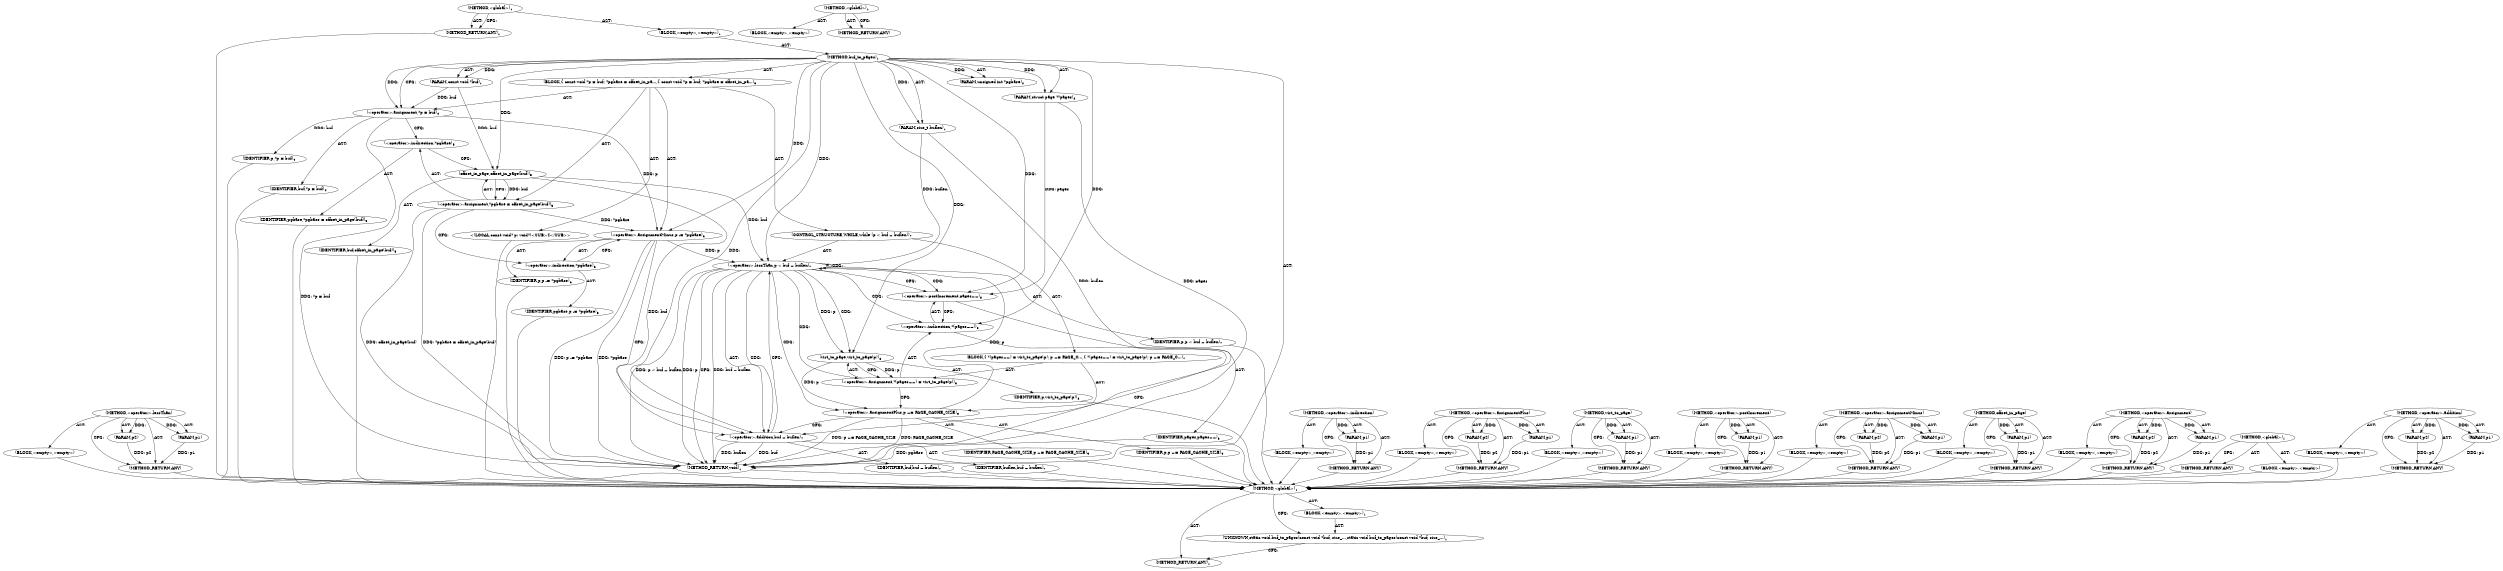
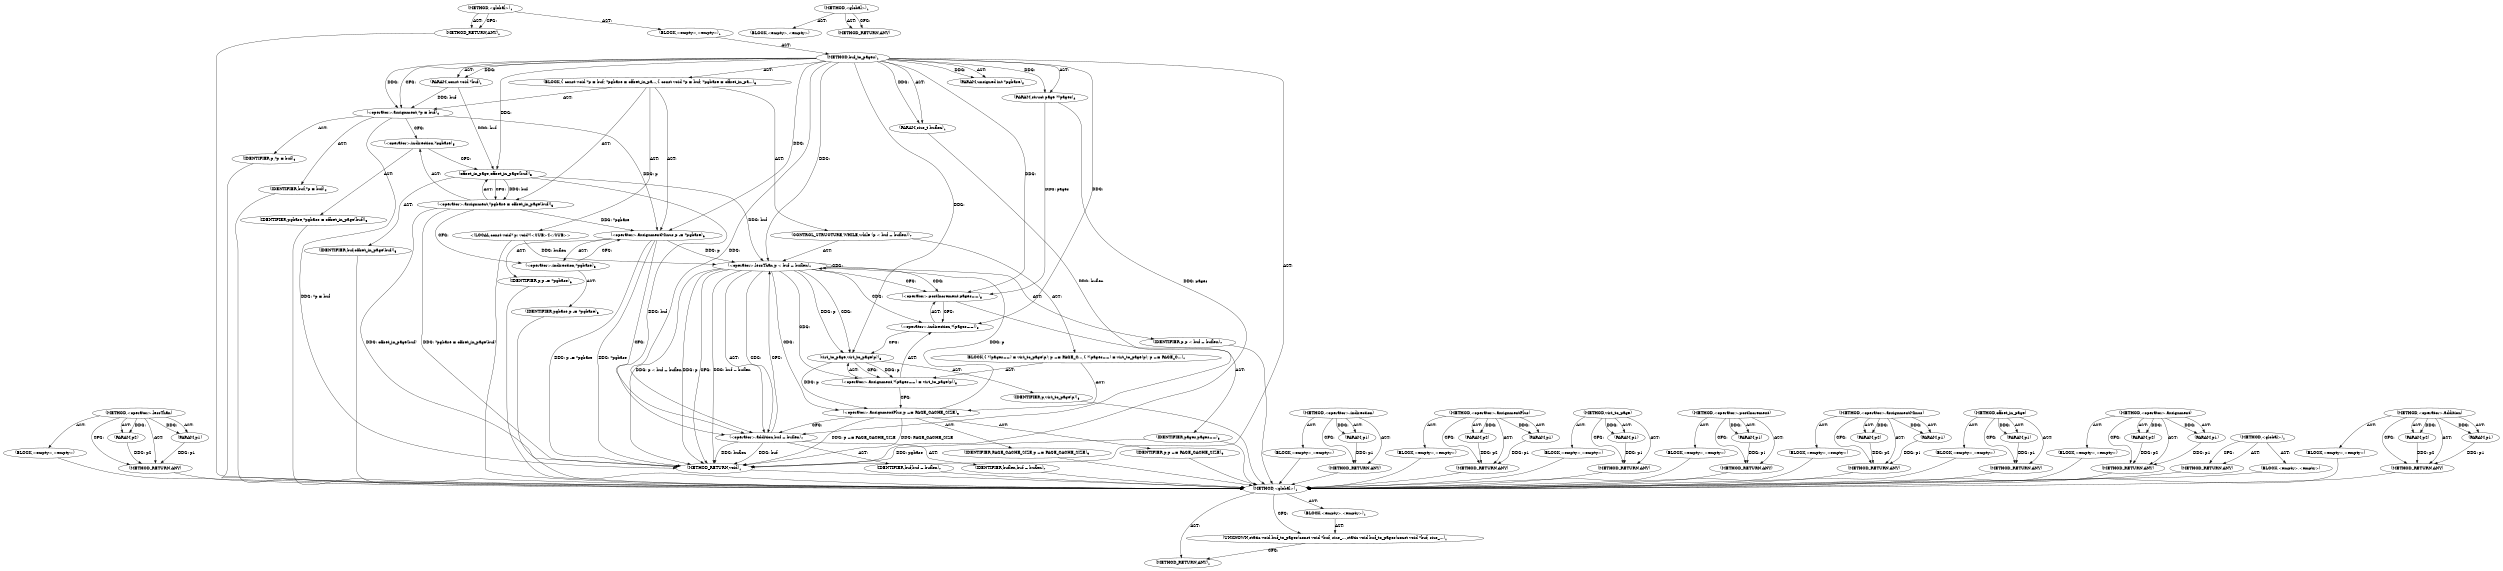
(324, 128) -> (324, 128)
(936, 240) -> (615, 261)
(1128, 394) -> (888, 338)
